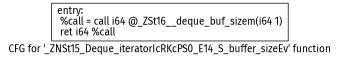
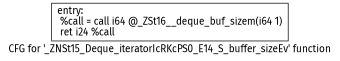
(87, 32) -> (86, 32)
